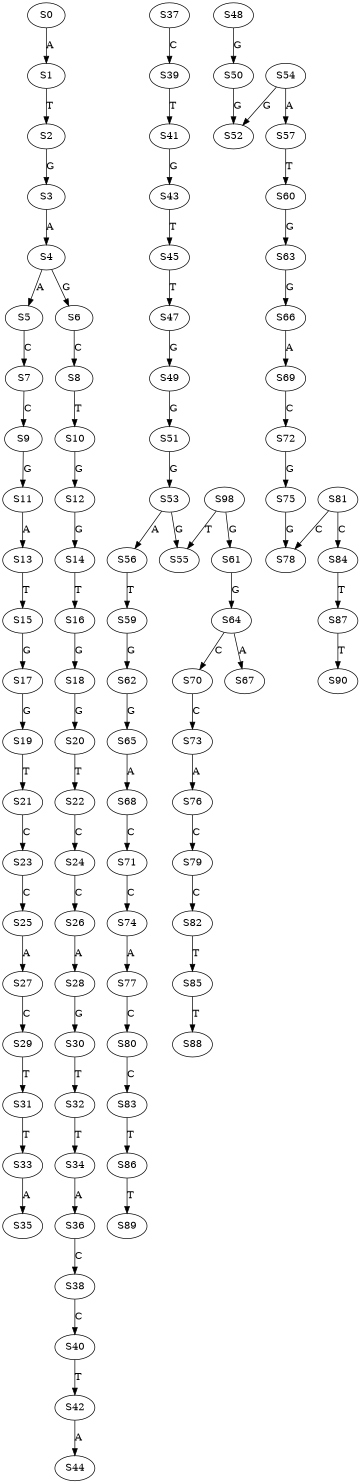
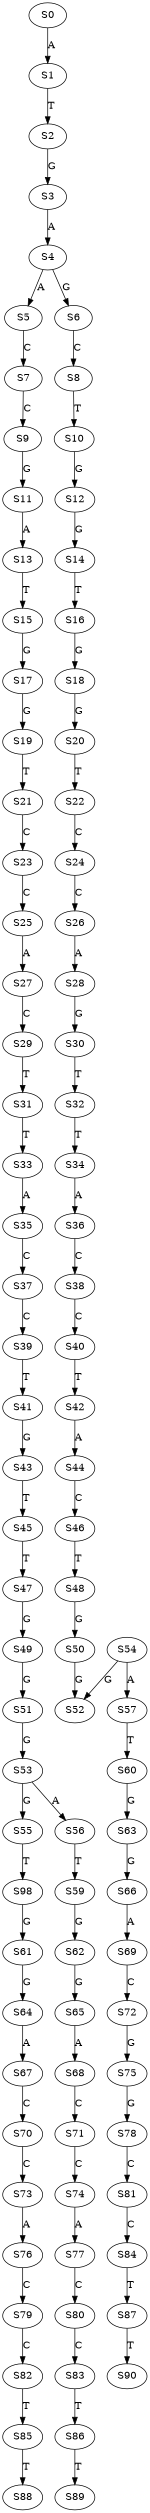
(204, 527) -> (23, 1858)
(314, 527) -> (127, 2161)
(214, 648) -> (23, 2100)
none -> (23, 1253)
none -> (75, 1529)
